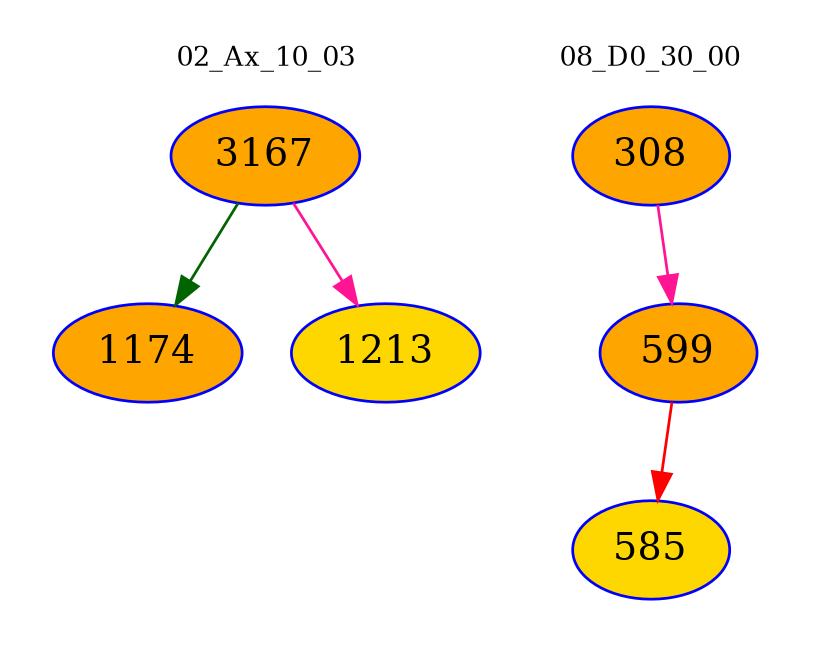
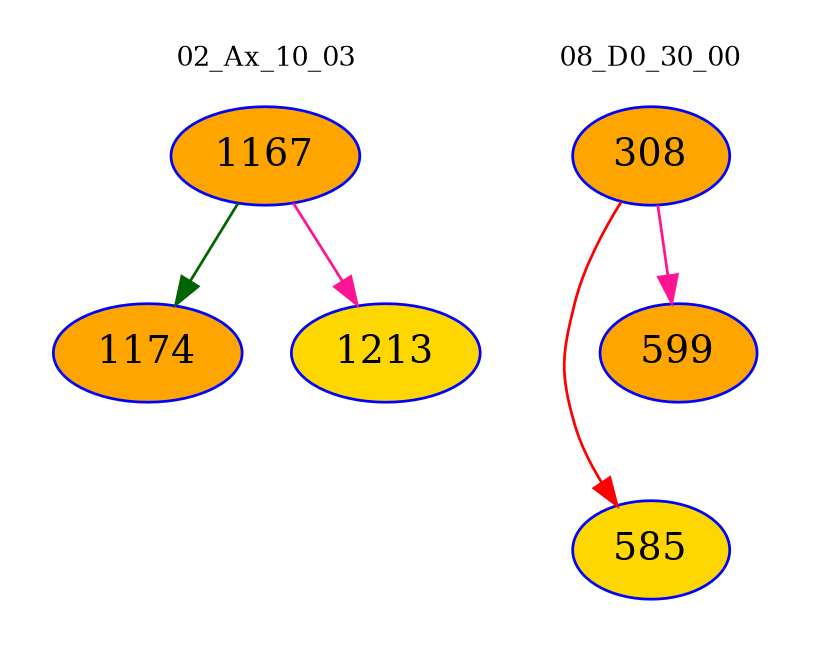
(265, 156) -> (265, 156)
(667, 437) -> (567, 340)
